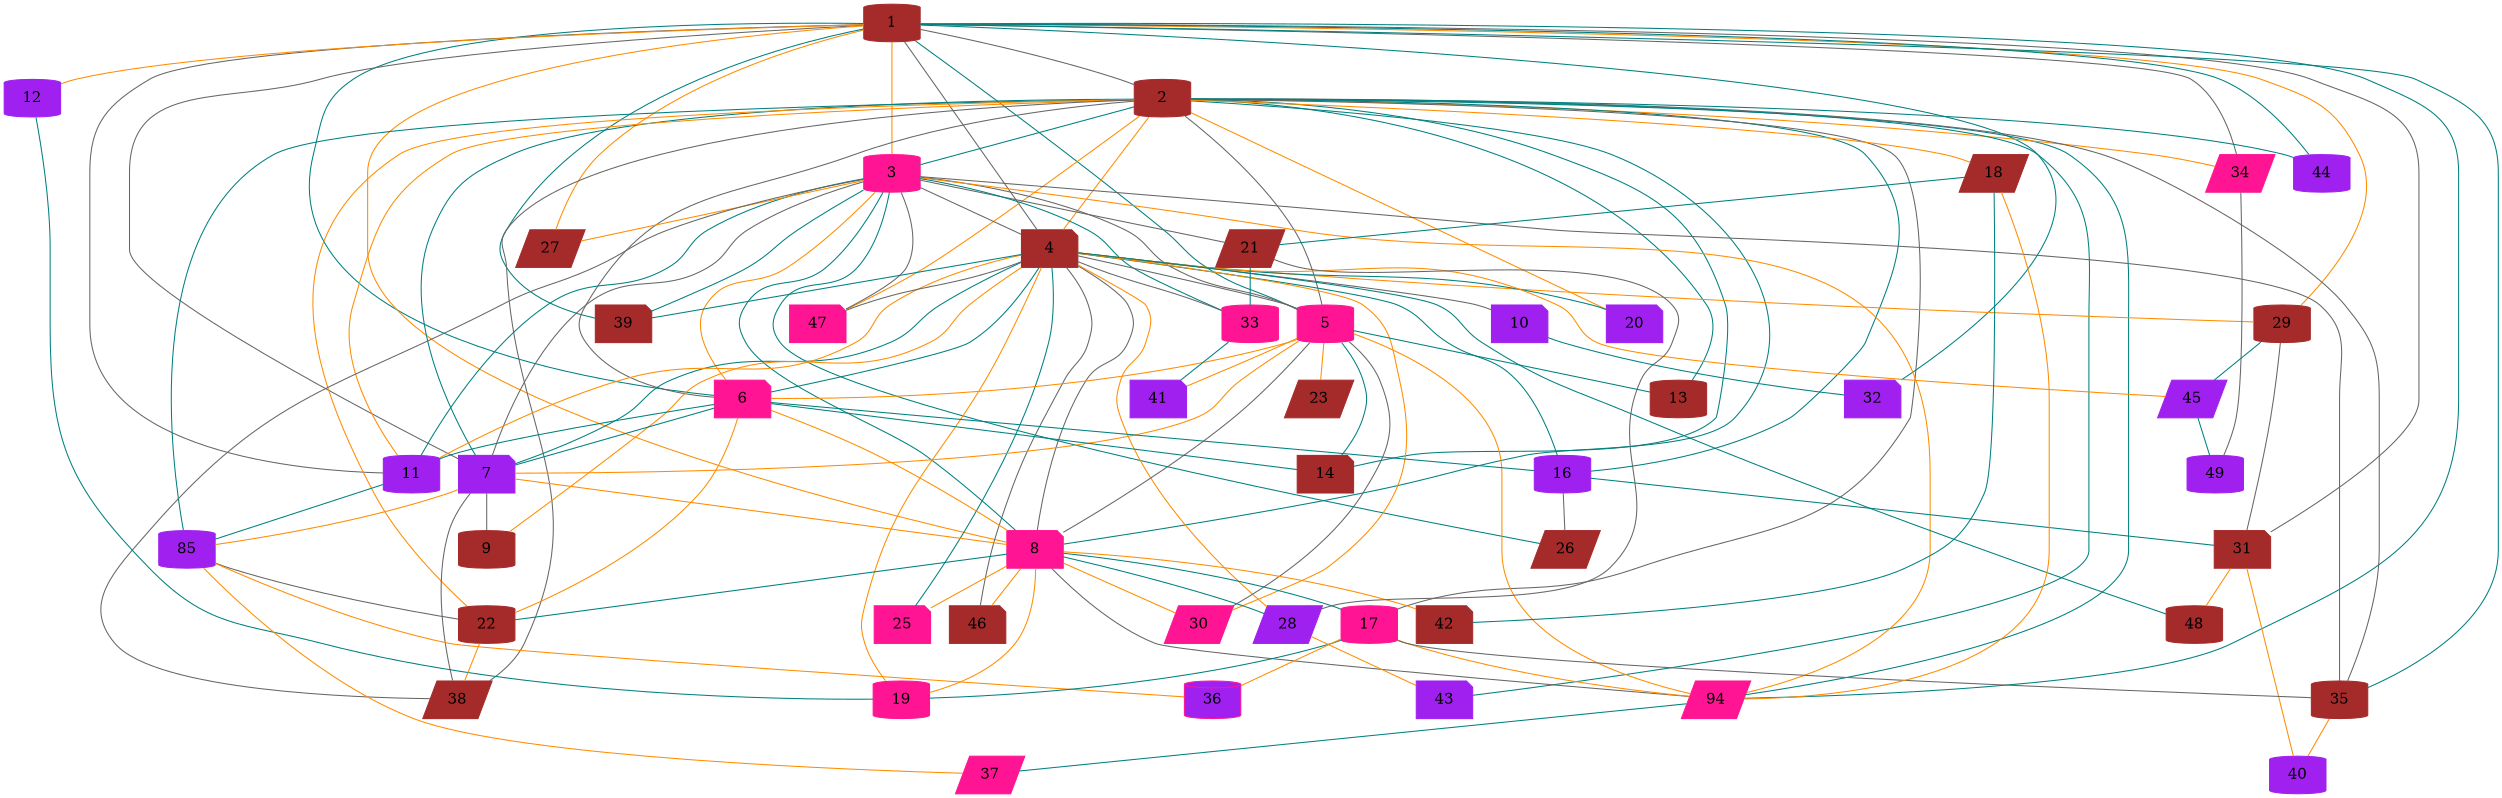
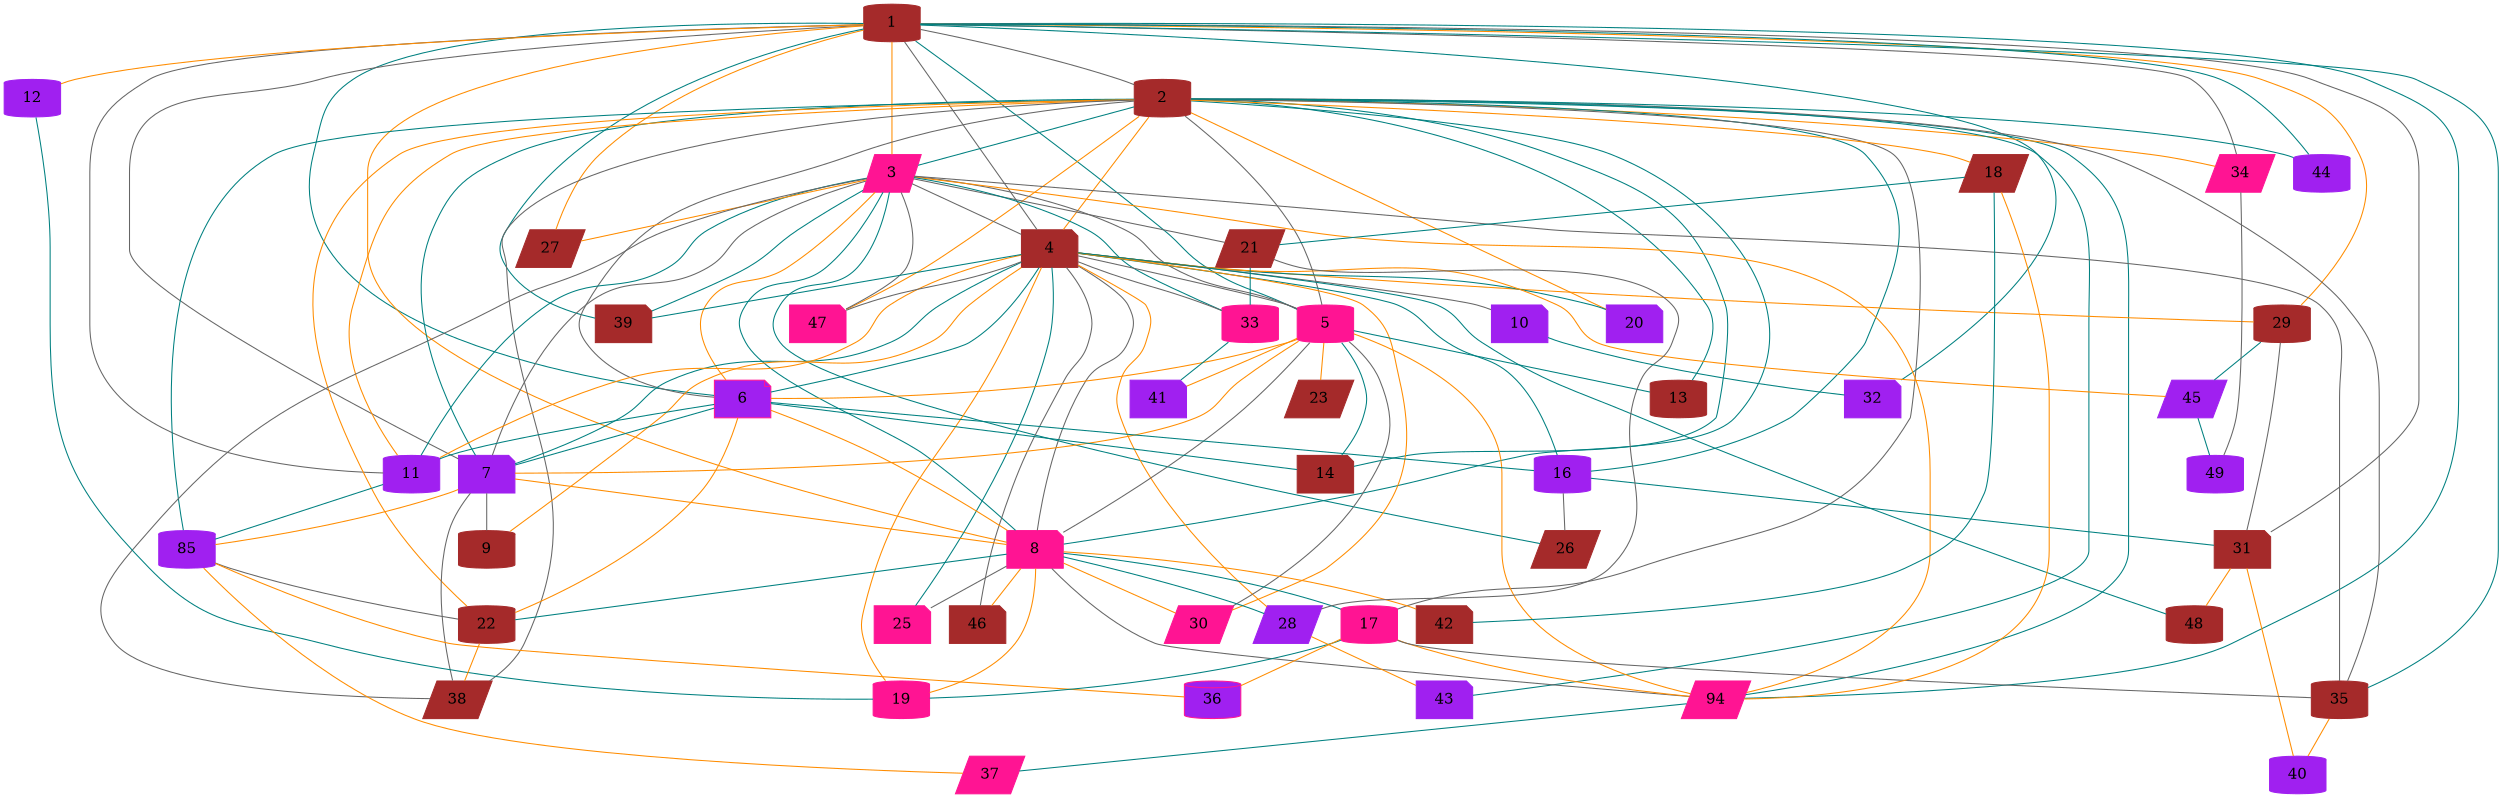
(892, 173) -> (892, 173)
(743, 399) -> (743, 399)
(969, 587) -> (969, 587)
